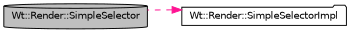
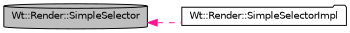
(160, 10) -> (170, 23)
